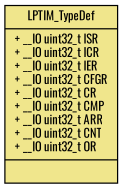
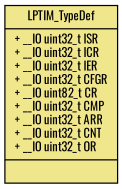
(56, 94) -> (56, 94)
